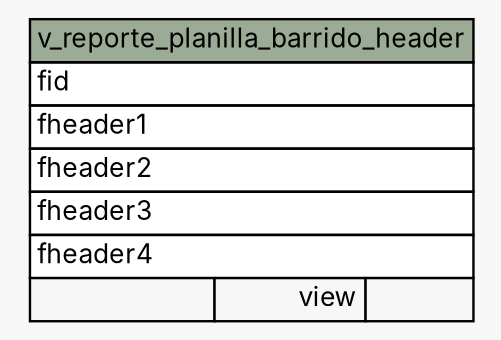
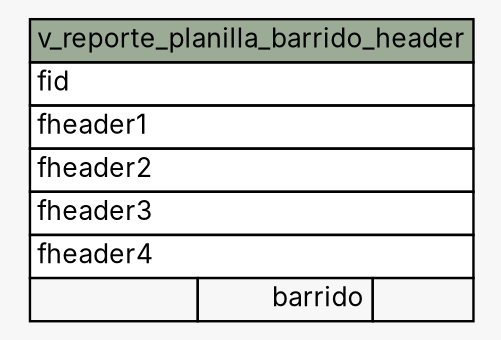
(328, 298) -> (319, 298)
